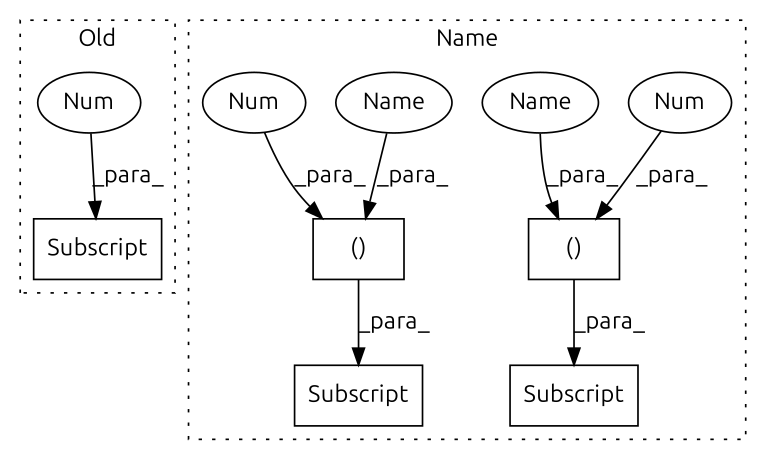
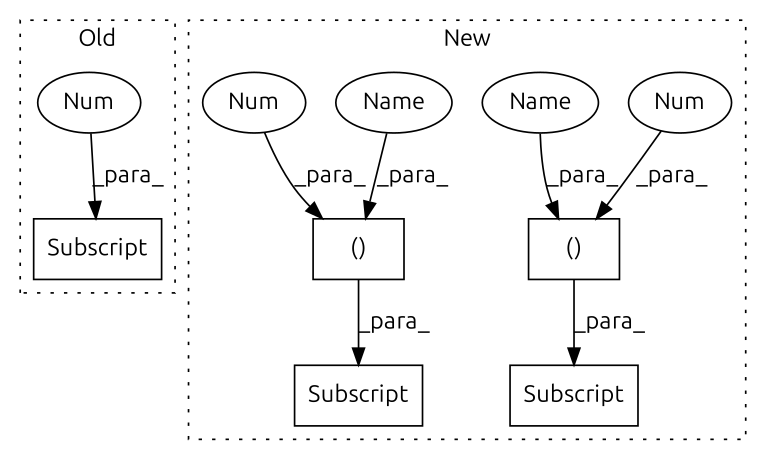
(467, 40) -> (467, 40)
